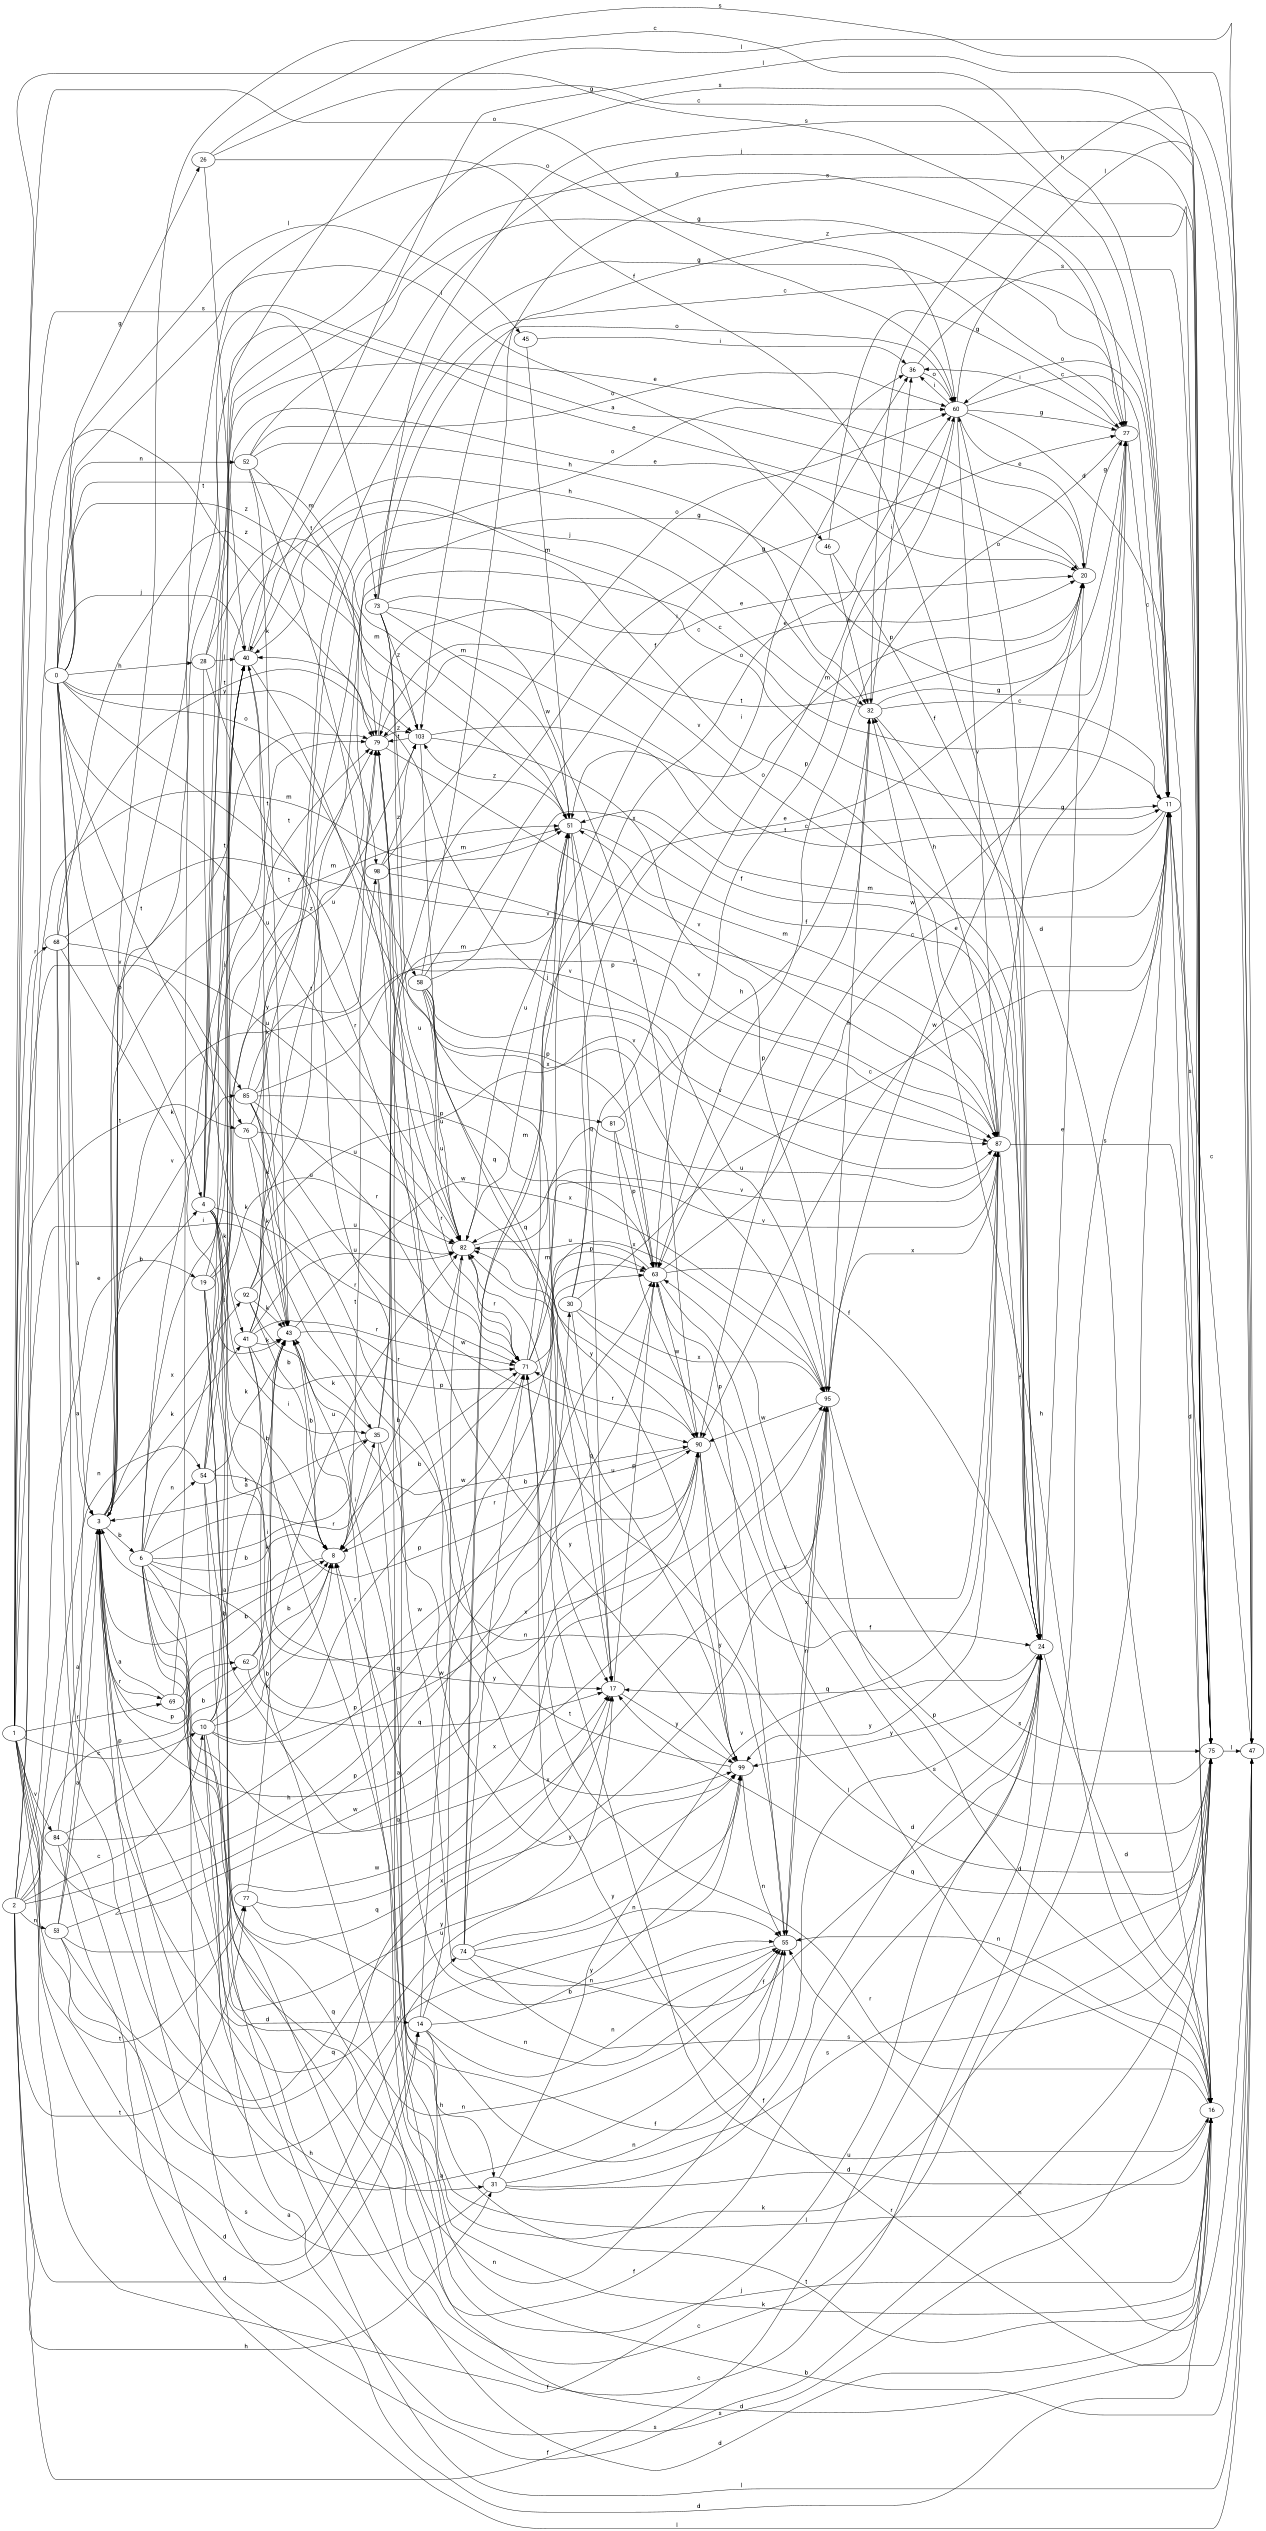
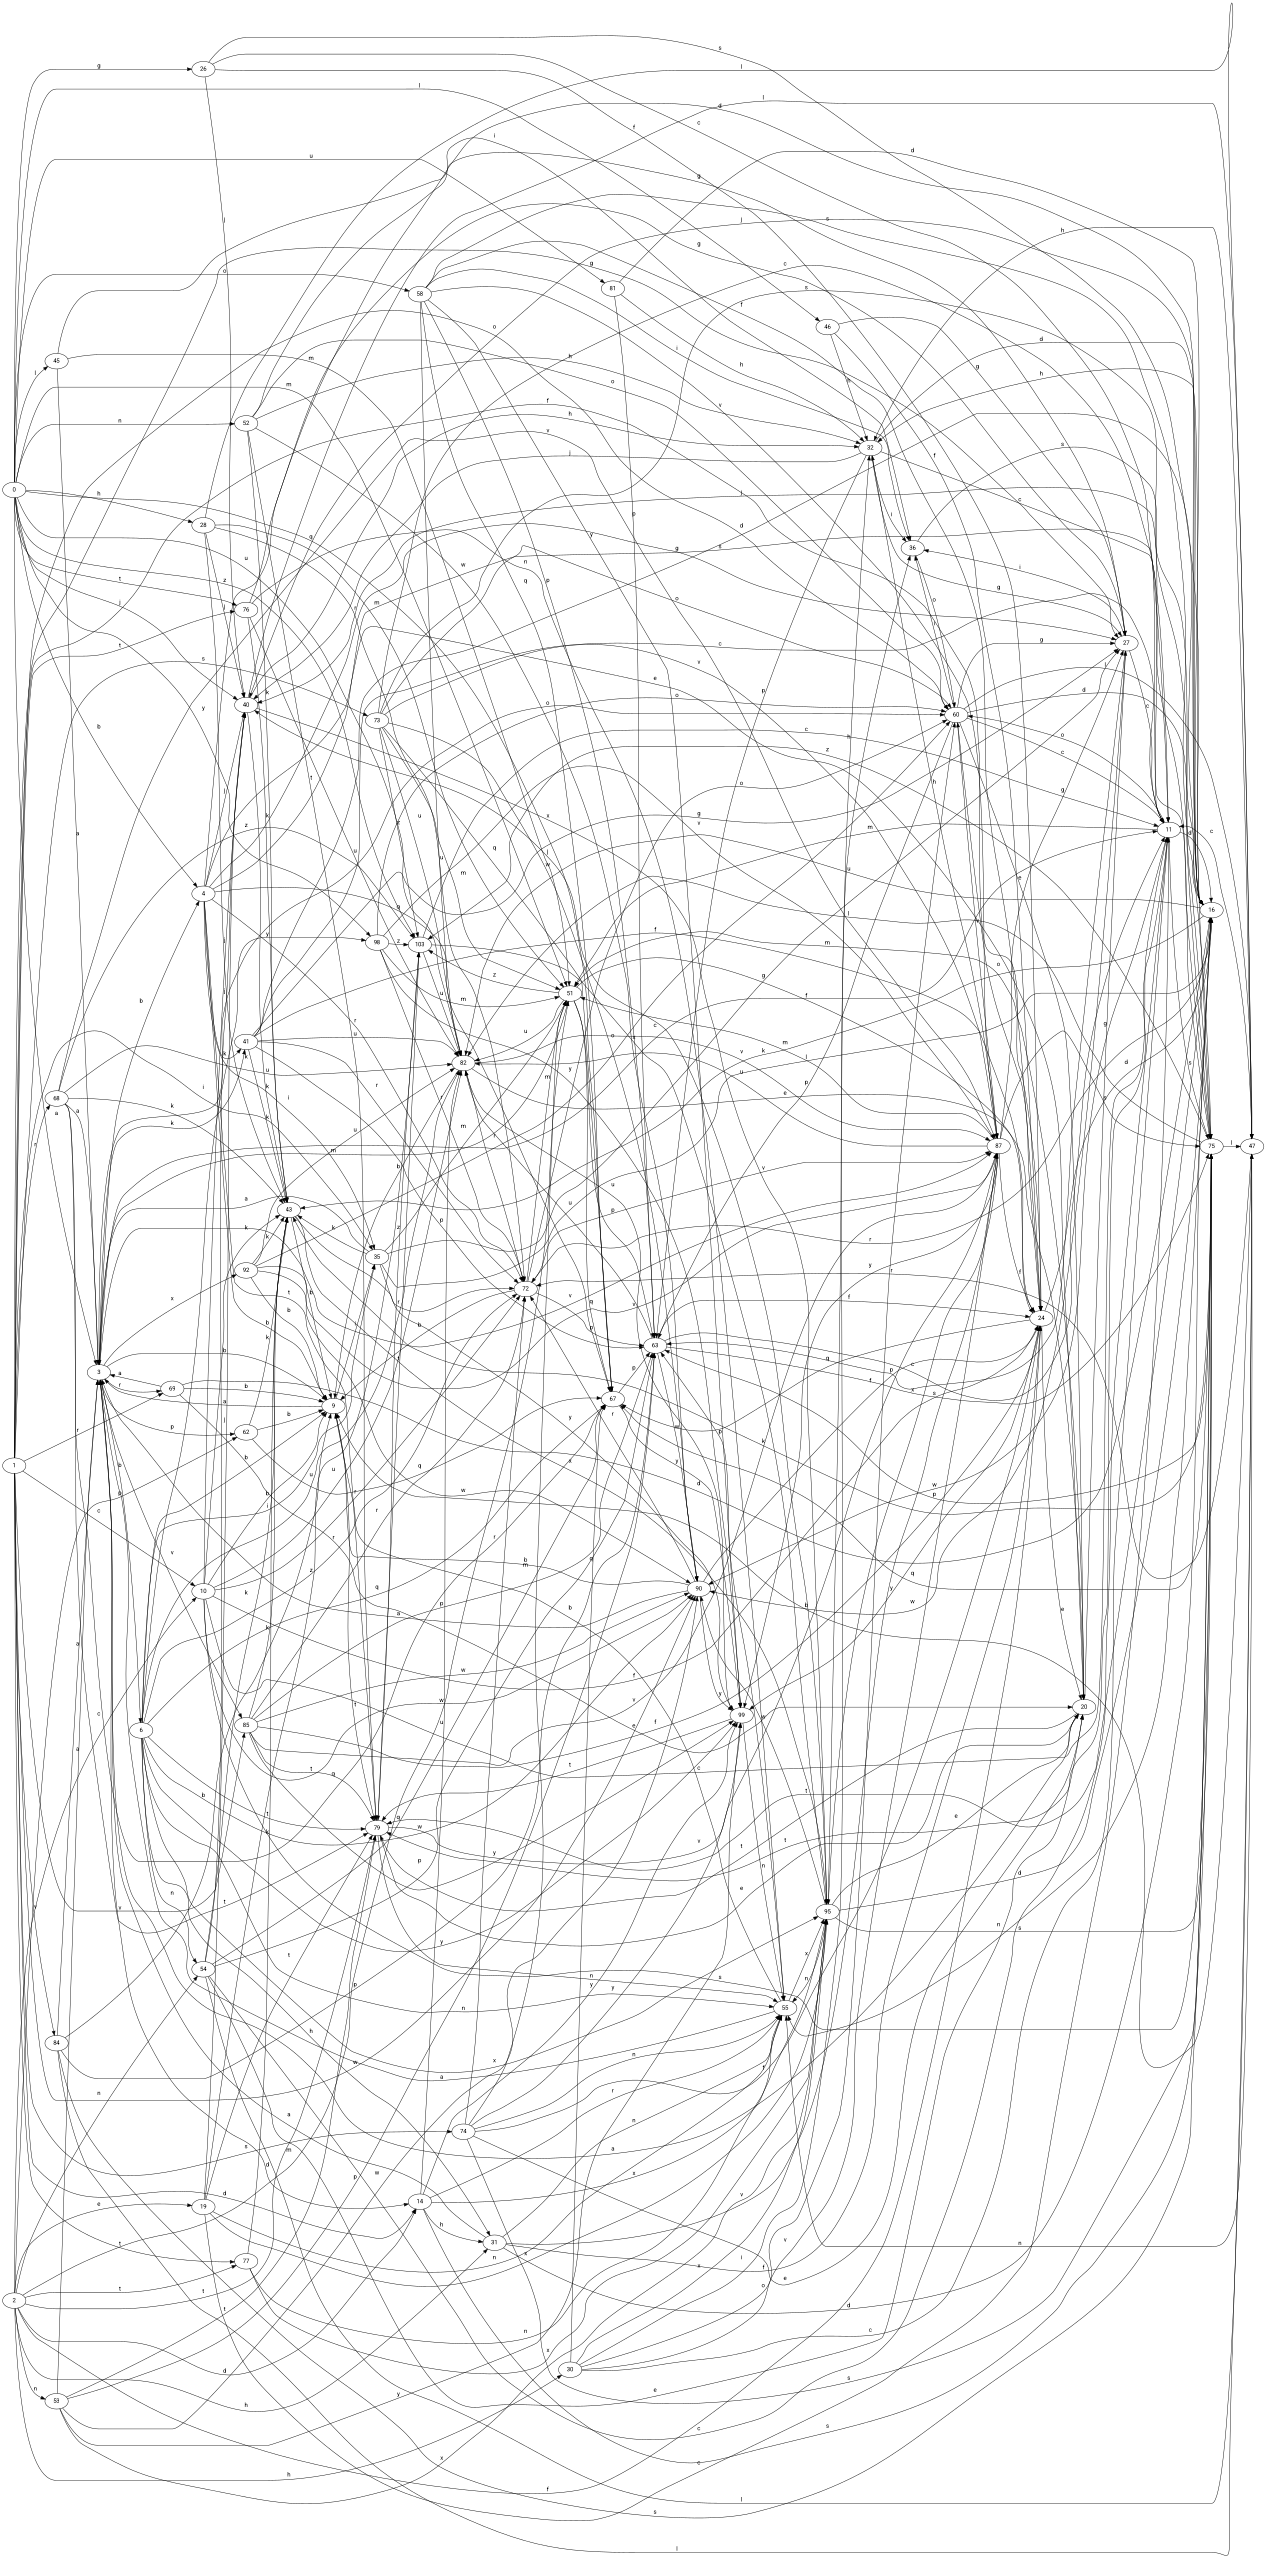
none -> (78, 865)
(526, 1367) -> (526, 1289)
(333, 1556) -> (333, 1406)
(613, 1689) -> (613, 1399)
(613, 2030) -> (613, 2091)
